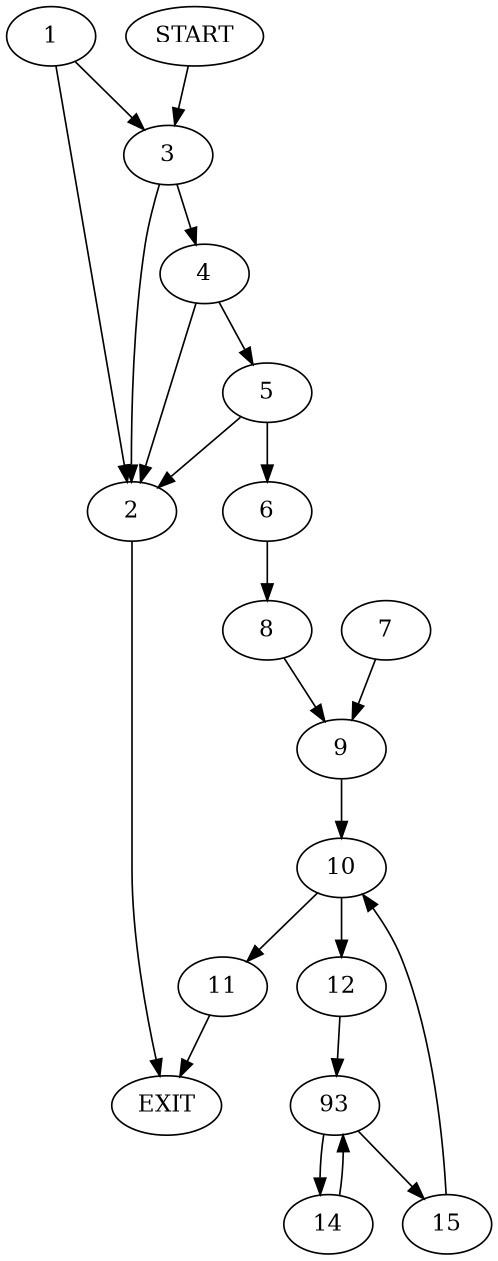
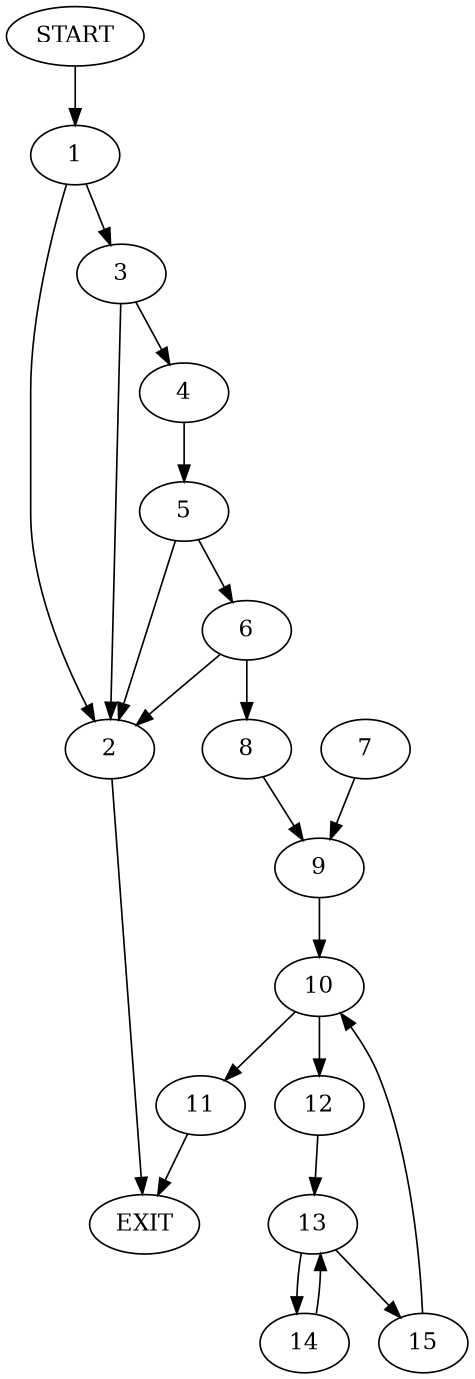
(183, 87) -> (75, 88)
(171, 385) -> (184, 685)
(335, 1106) -> (313, 1224)
